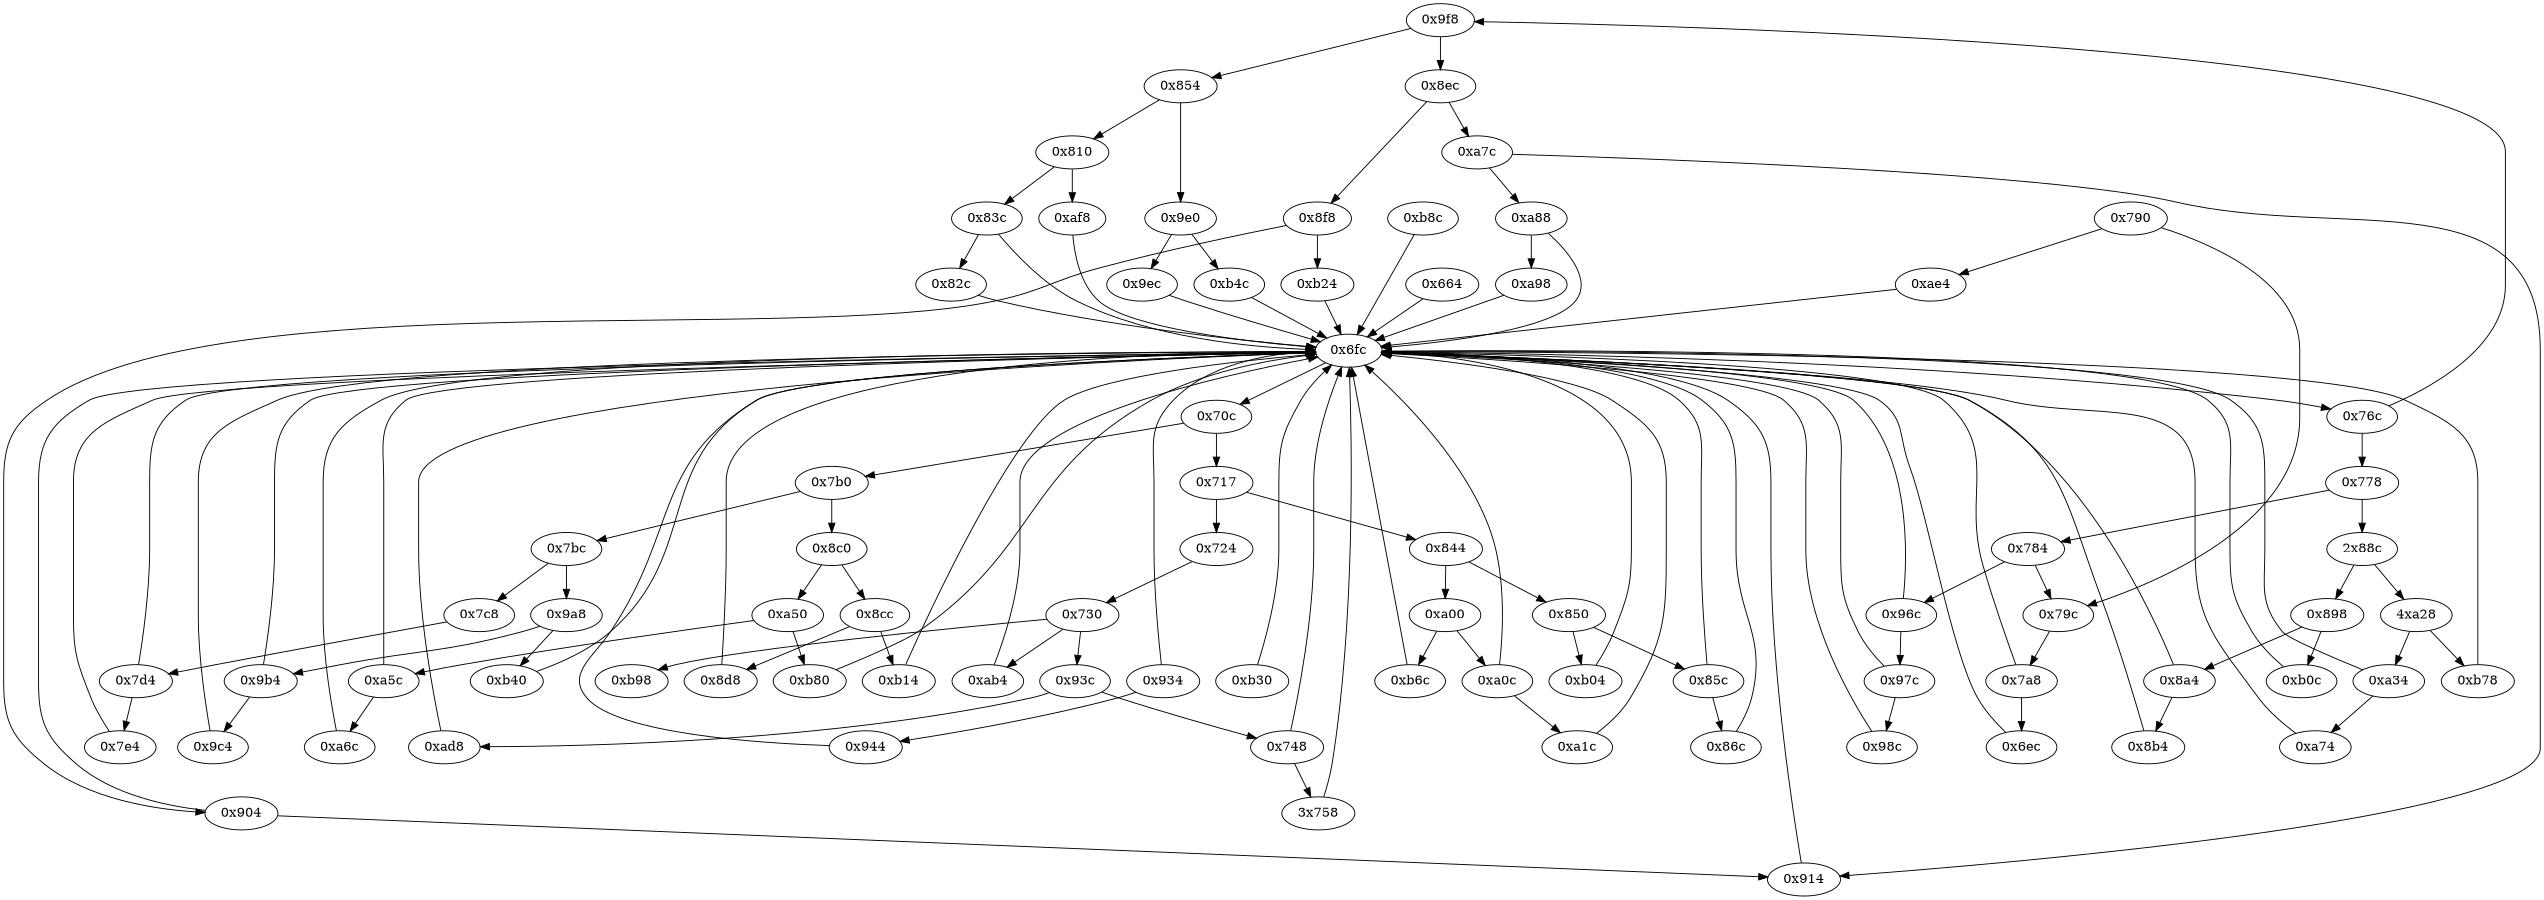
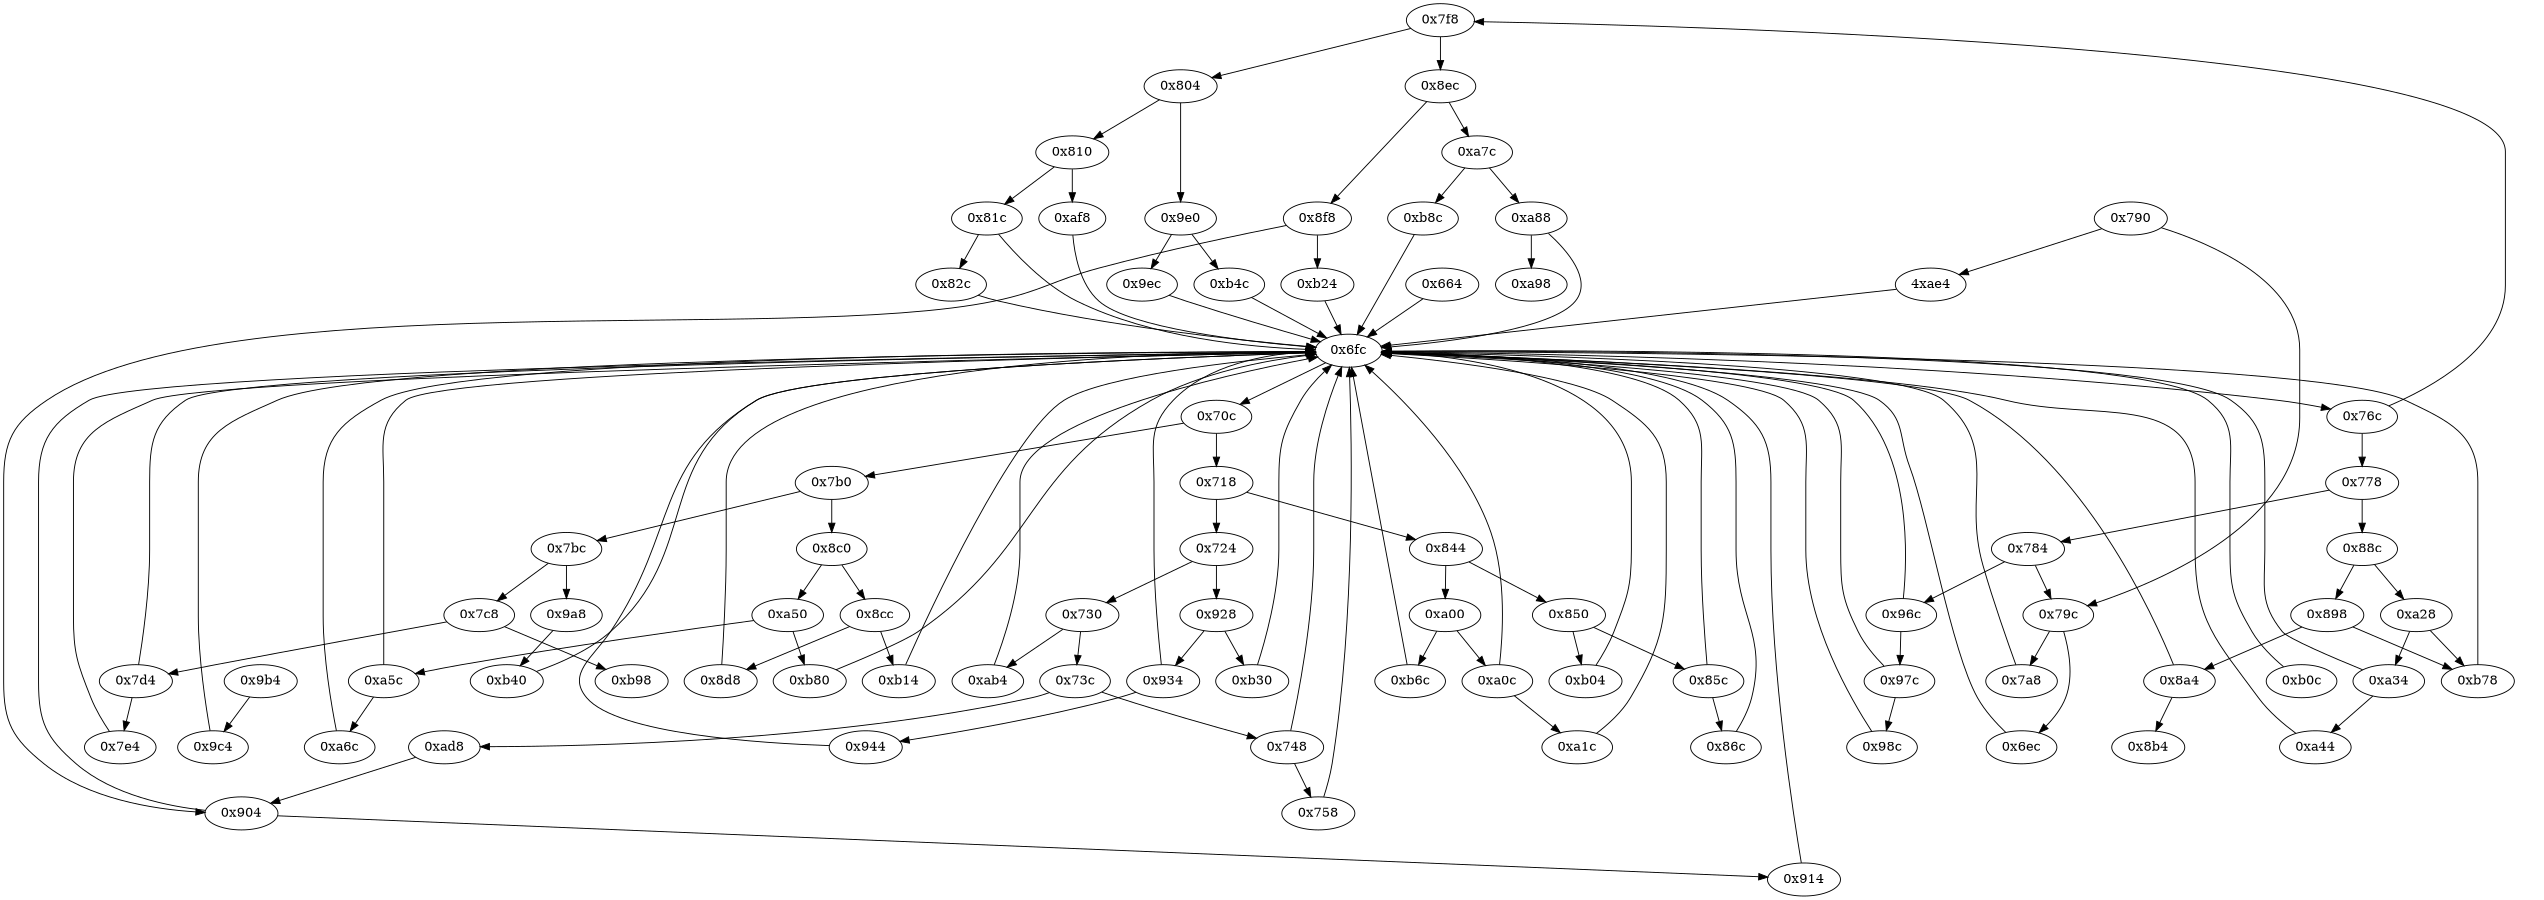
(1440, 20) -> (1440, 20)
(1181, 86) -> (1181, 86)
(987, 218) -> (987, 218)
(1931, 285) -> (1931, 285)
(1444, 316) -> none
(2540, 352) -> (1453, 182)
(414, 385) -> none
(728, 394) -> (348, 779)
(2056, 480) -> none
(1216, 483) -> (1216, 483)
(2362, 549) -> (2362, 549)
none -> (1216, 615)
(2416, 615) -> (2416, 615)
(856, 639) -> (535, 639)
(2316, 643) -> (2396, 645)
(416, 653) -> none
(1075, 681) -> (1075, 681)
(2022, 710) -> (2069, 682)
(2315, 747) -> (2315, 747)
(1318, 813) -> (1318, 813)
